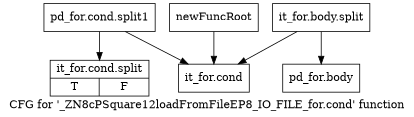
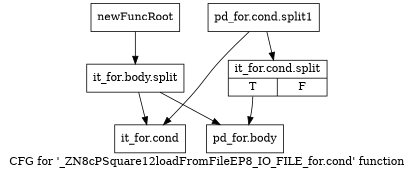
(214, 44) -> (135, 44)
none -> (252, 107)
